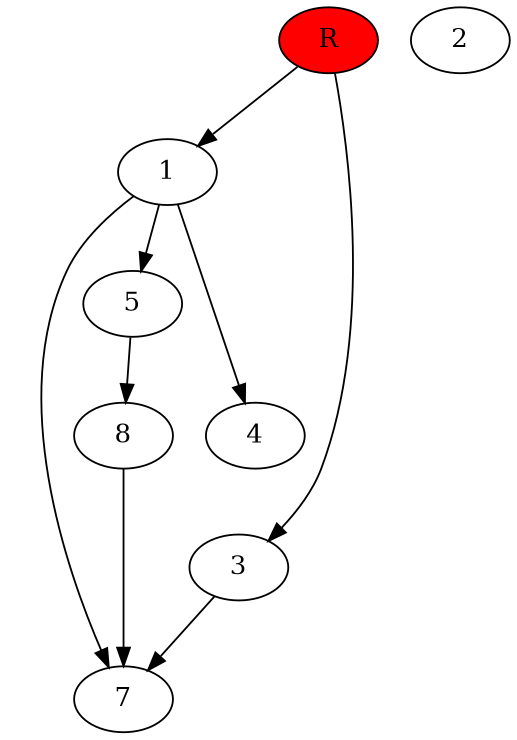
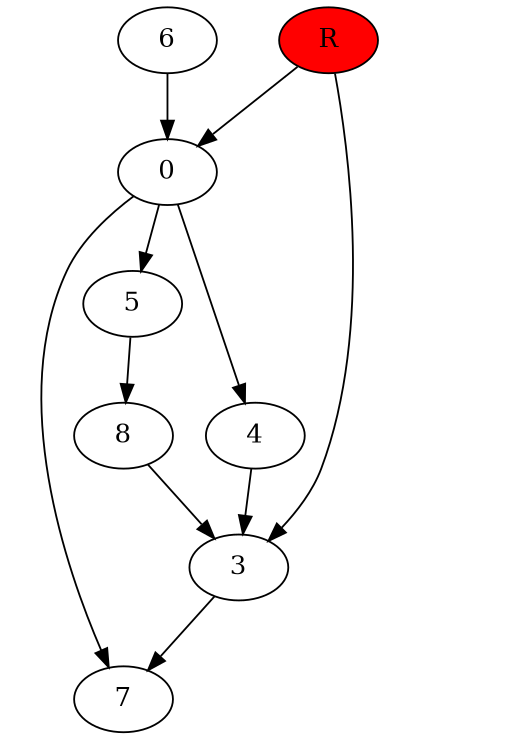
none -> (167, 40)
(460, 40) -> none
(167, 172) -> (167, 172)
none -> (248, 492)
(124, 558) -> (175, 495)
